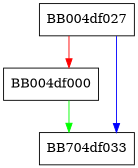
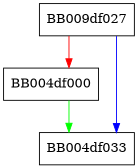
(87, 20) -> (87, 20)
(87, 149) -> (87, 149)
